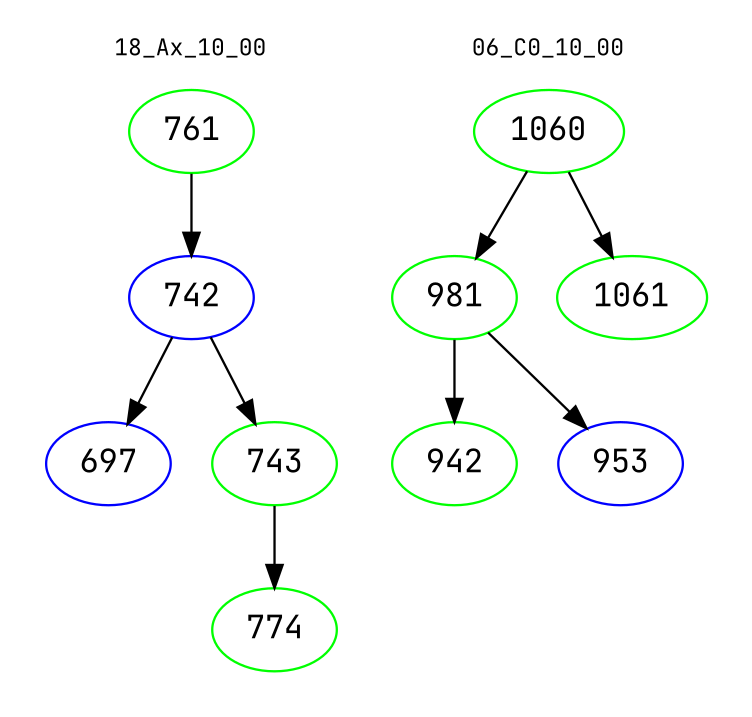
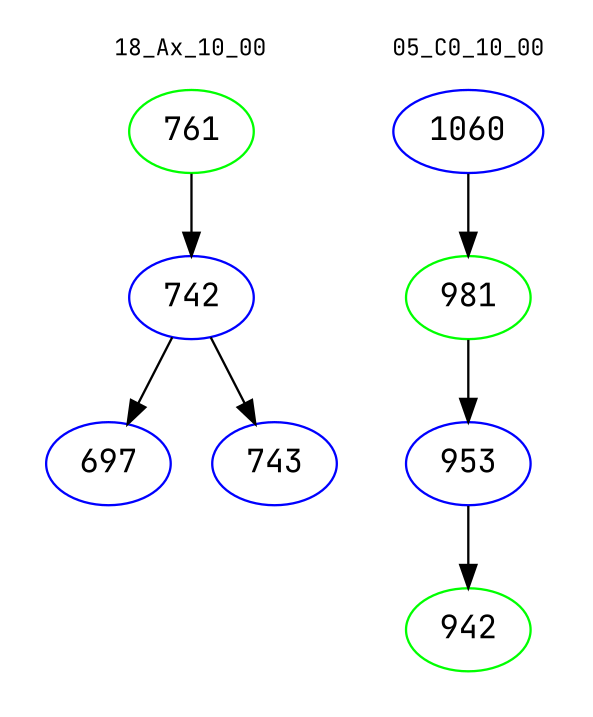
(549, 50) -> (469, 50)
(549, 131) -> (468, 131)
(632, 298) -> none
(454, 369) -> (468, 535)
(275, 464) -> (275, 464)
(275, 630) -> none
